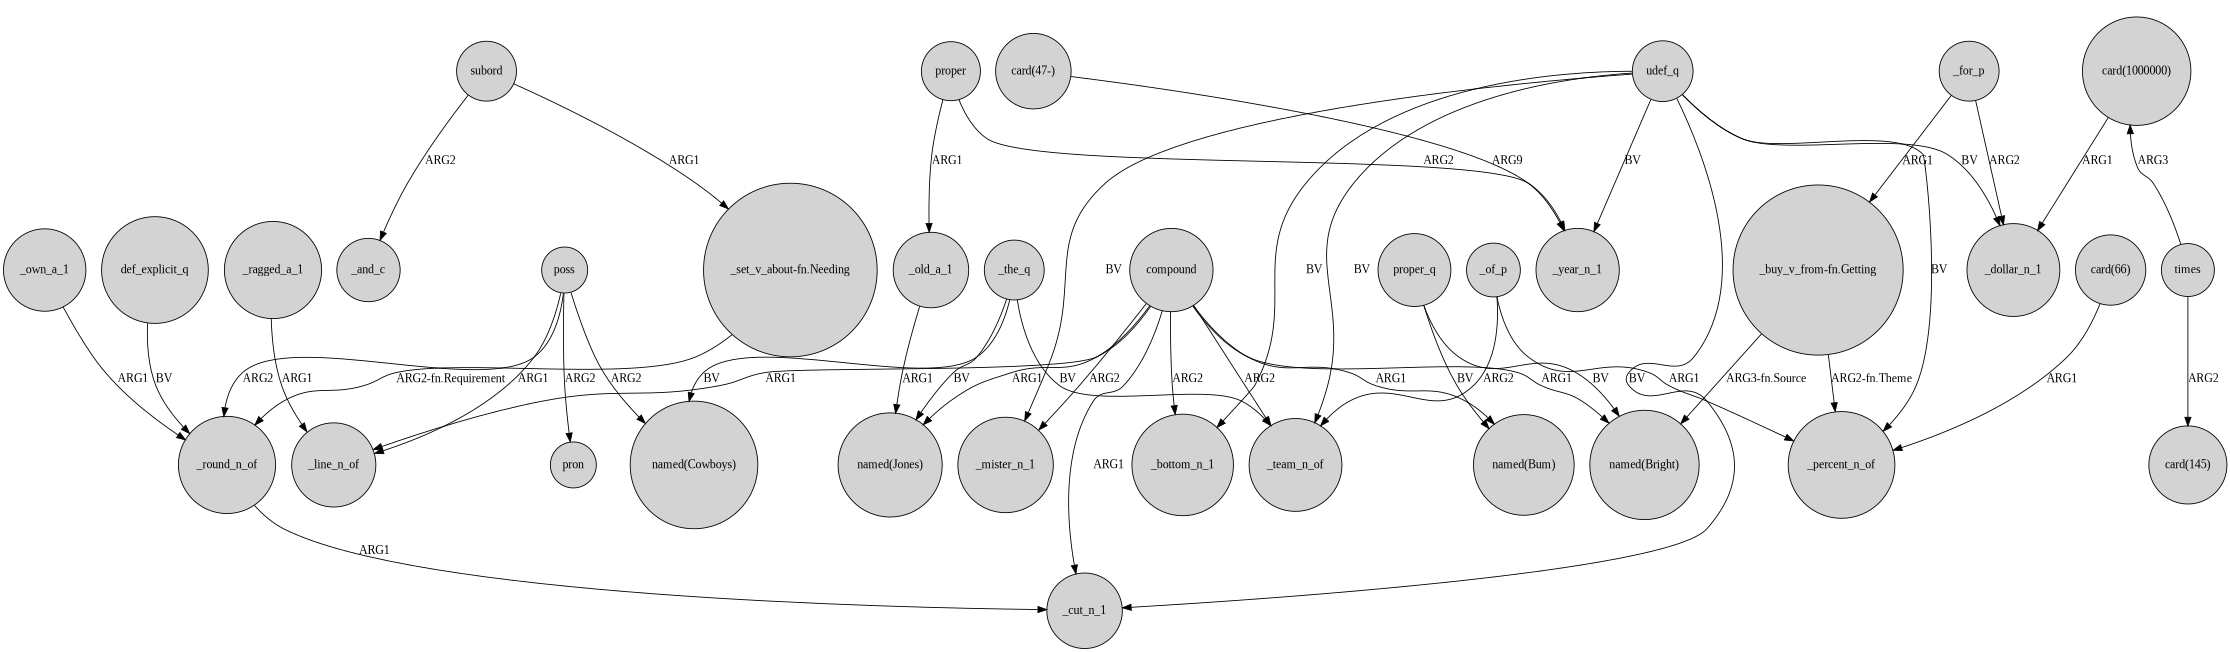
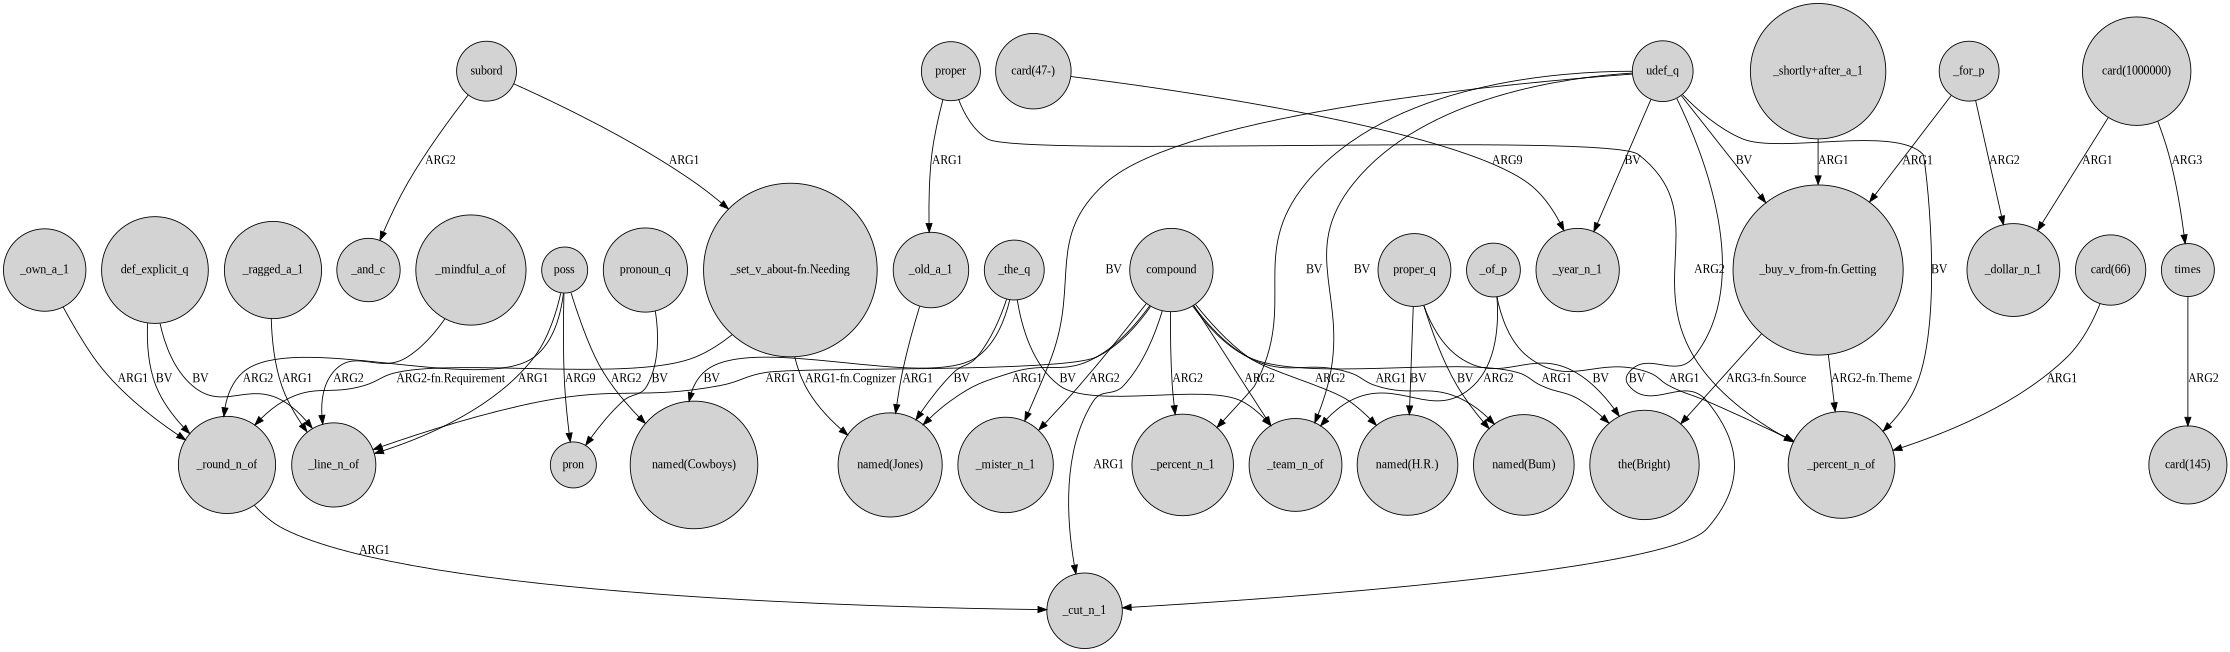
none -> (1818, 71)
(1921, 146) -> (1721, 146)
(1259, 161) -> (1458, 145)
(2156, 187) -> (2174, 177)
none -> (471, 270)
none -> (645, 270)
(580, 379) -> (580, 379)
none -> (217, 397)
none -> (812, 397)
(1183, 465) -> (1183, 465)
none -> (1408, 465)
(1645, 465) -> (1645, 465)
